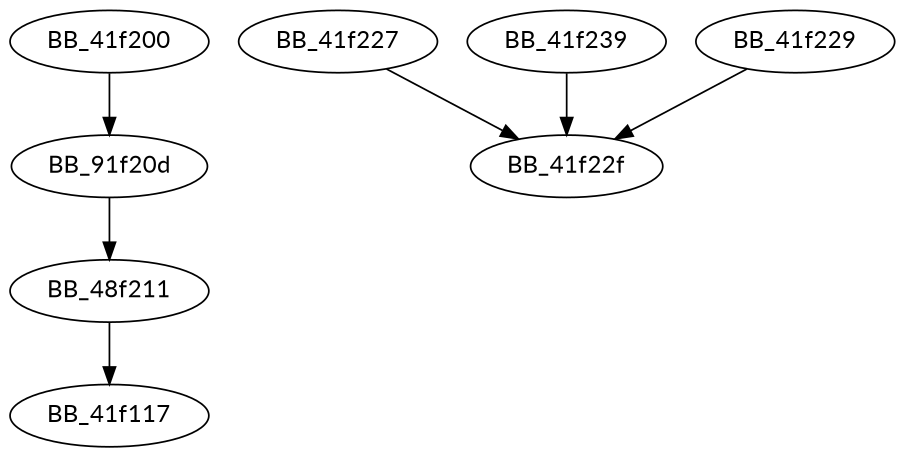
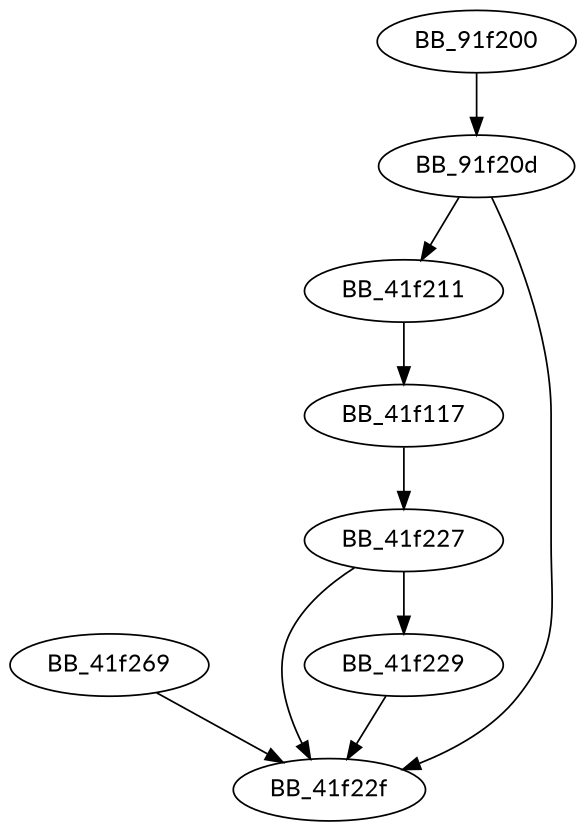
(109, 42) -> (477, 42)
(567, 42) -> (109, 665)
(109, 291) -> (404, 291)
none -> (404, 470)
none -> (551, 506)
none -> (404, 594)
